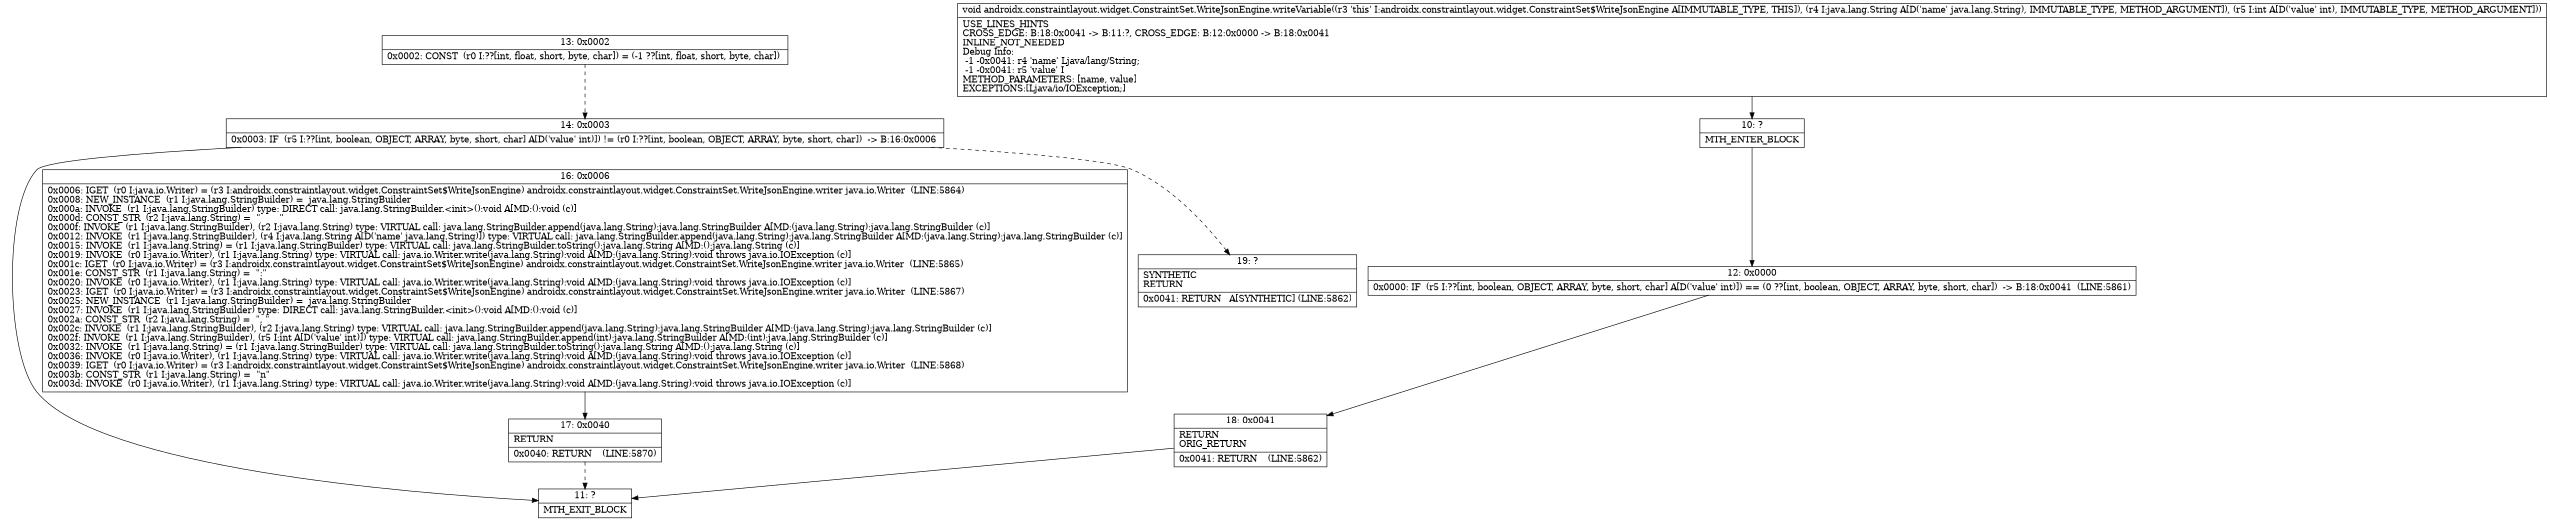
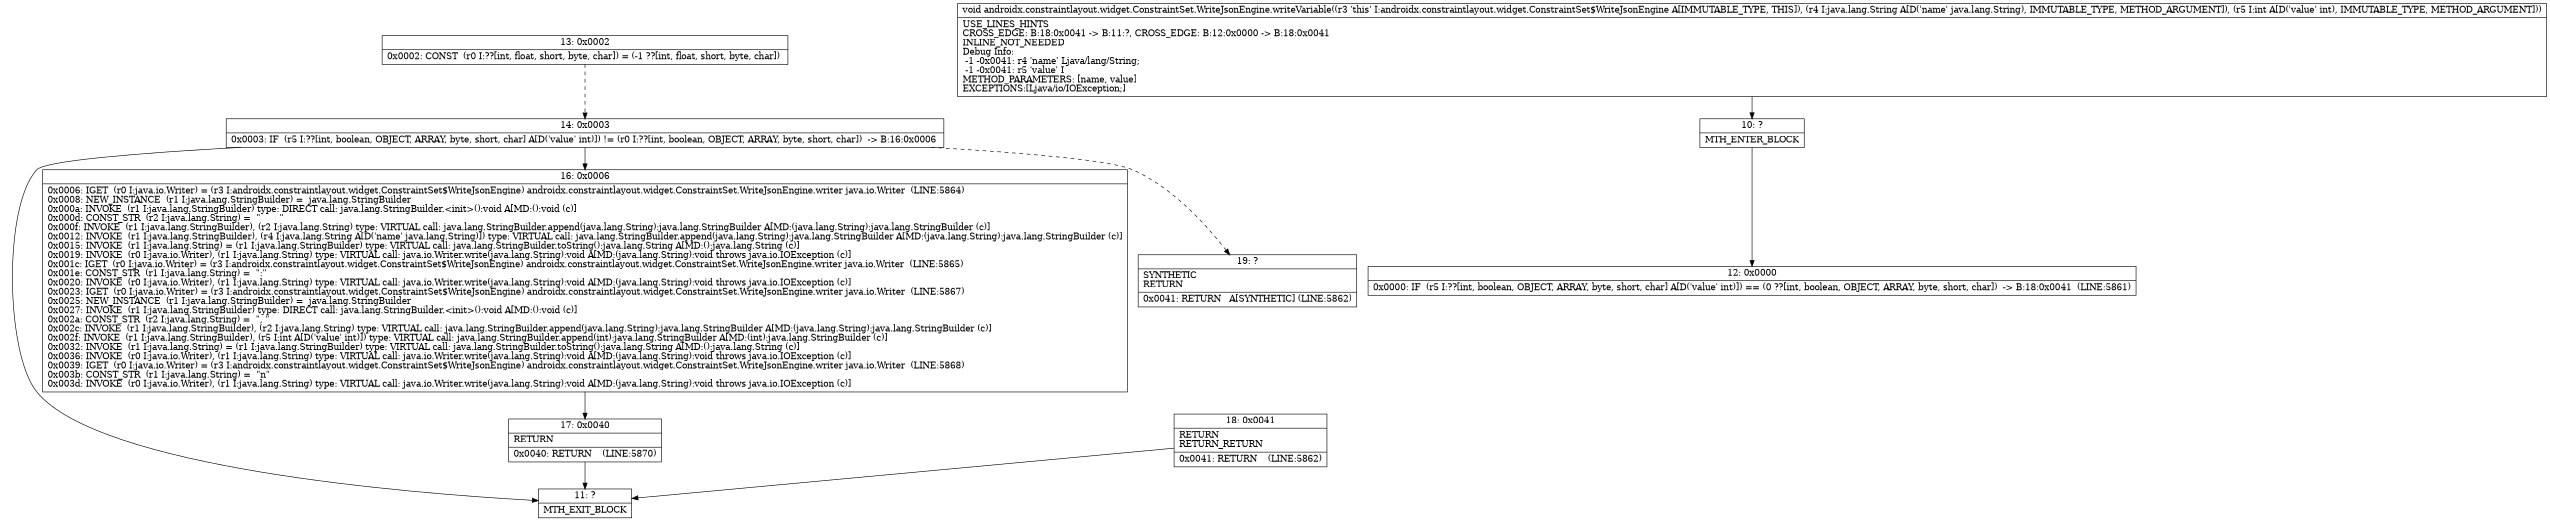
none -> (585, 156)
(1521, 354) -> none
(1213, 444) -> (1221, 444)
(585, 472) -> (585, 472)
